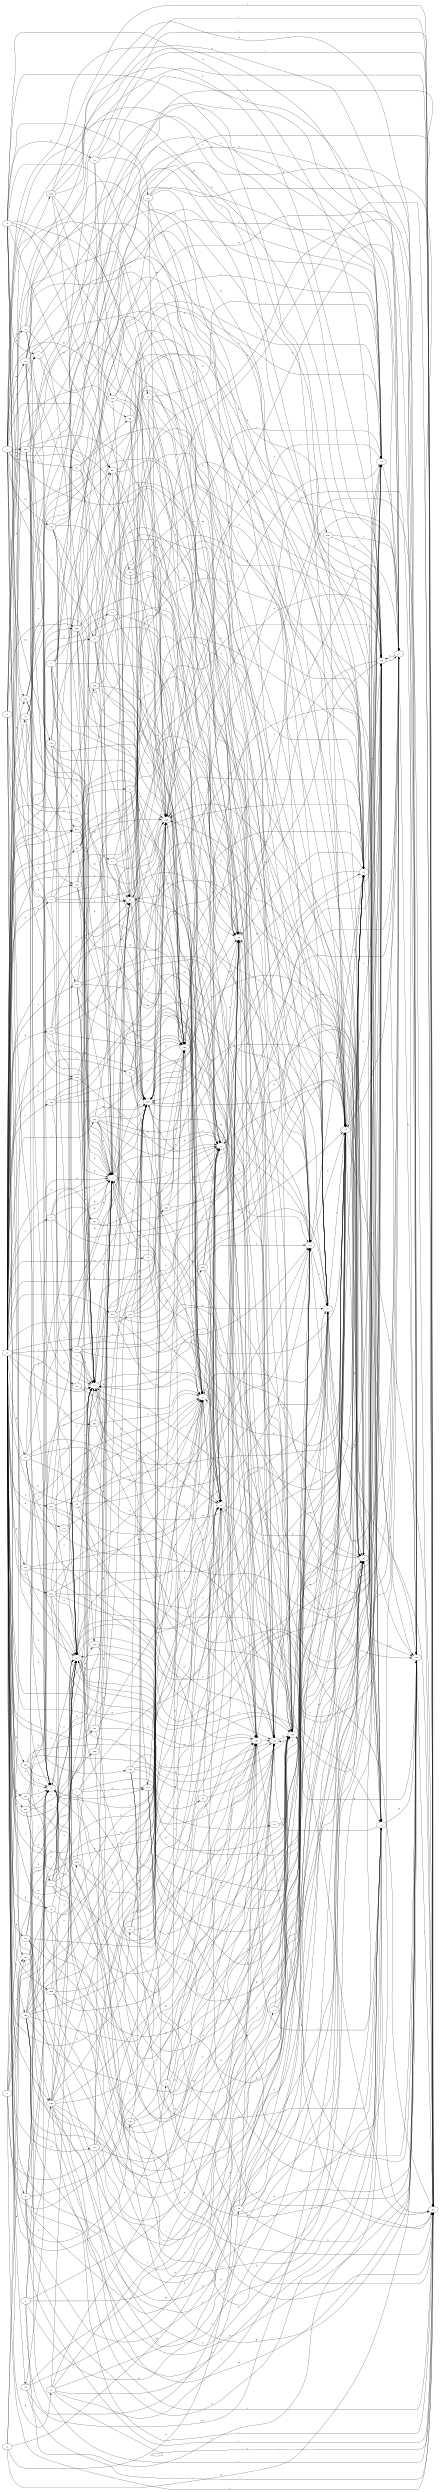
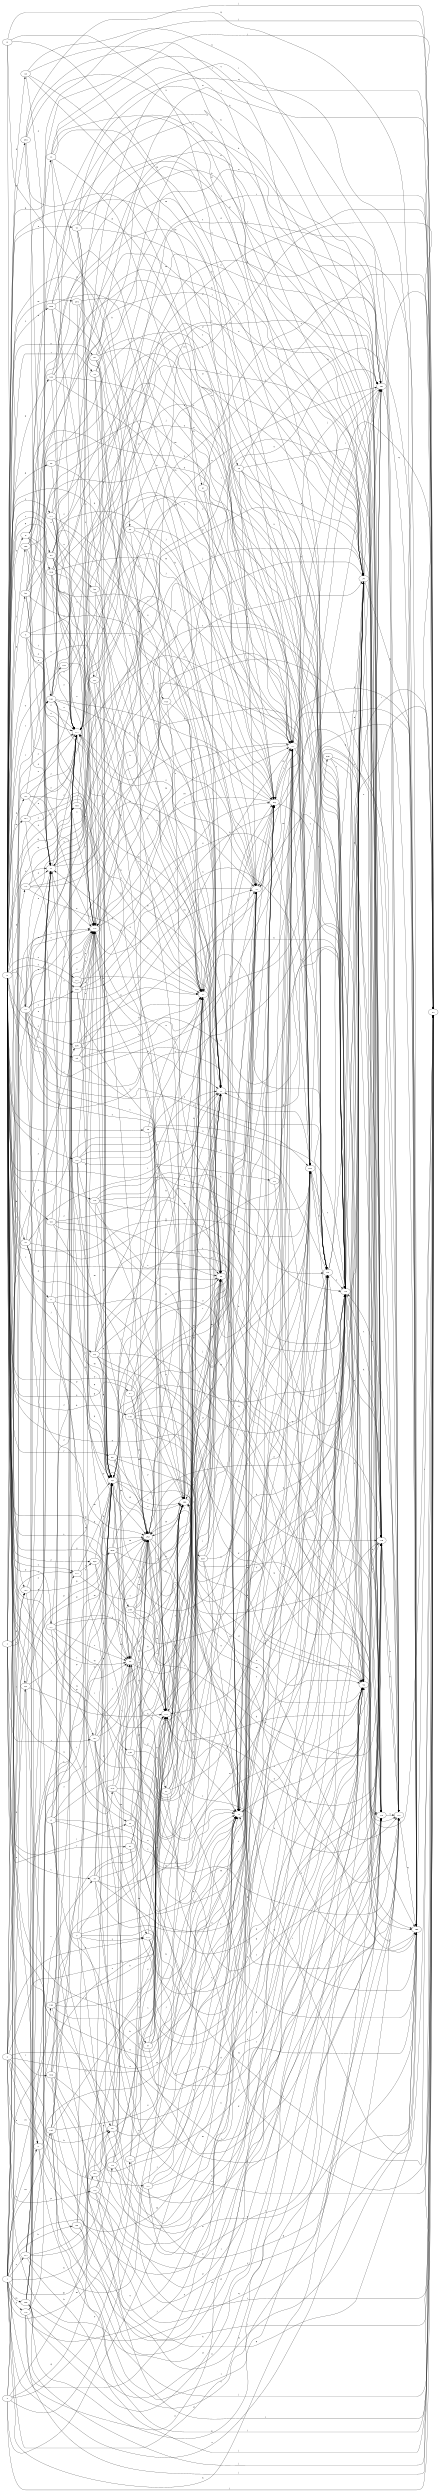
(88, 1156) -> (16, 1261)
(325, 1684) -> (194, 485)
(274, 1825) -> none
